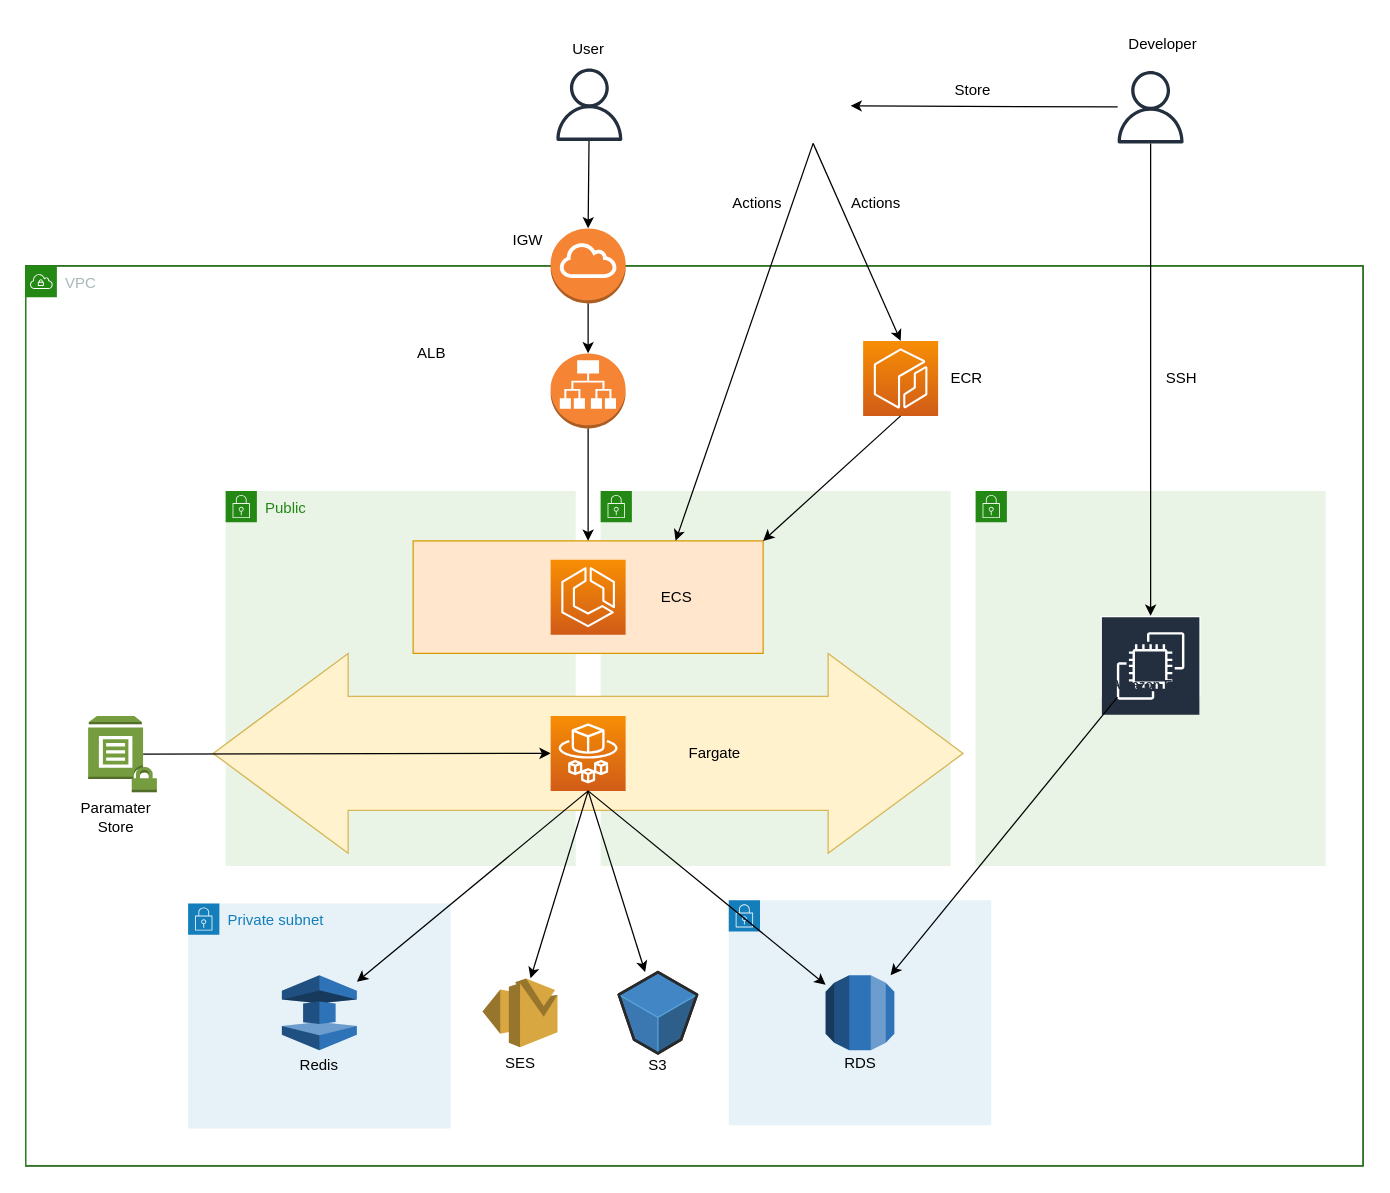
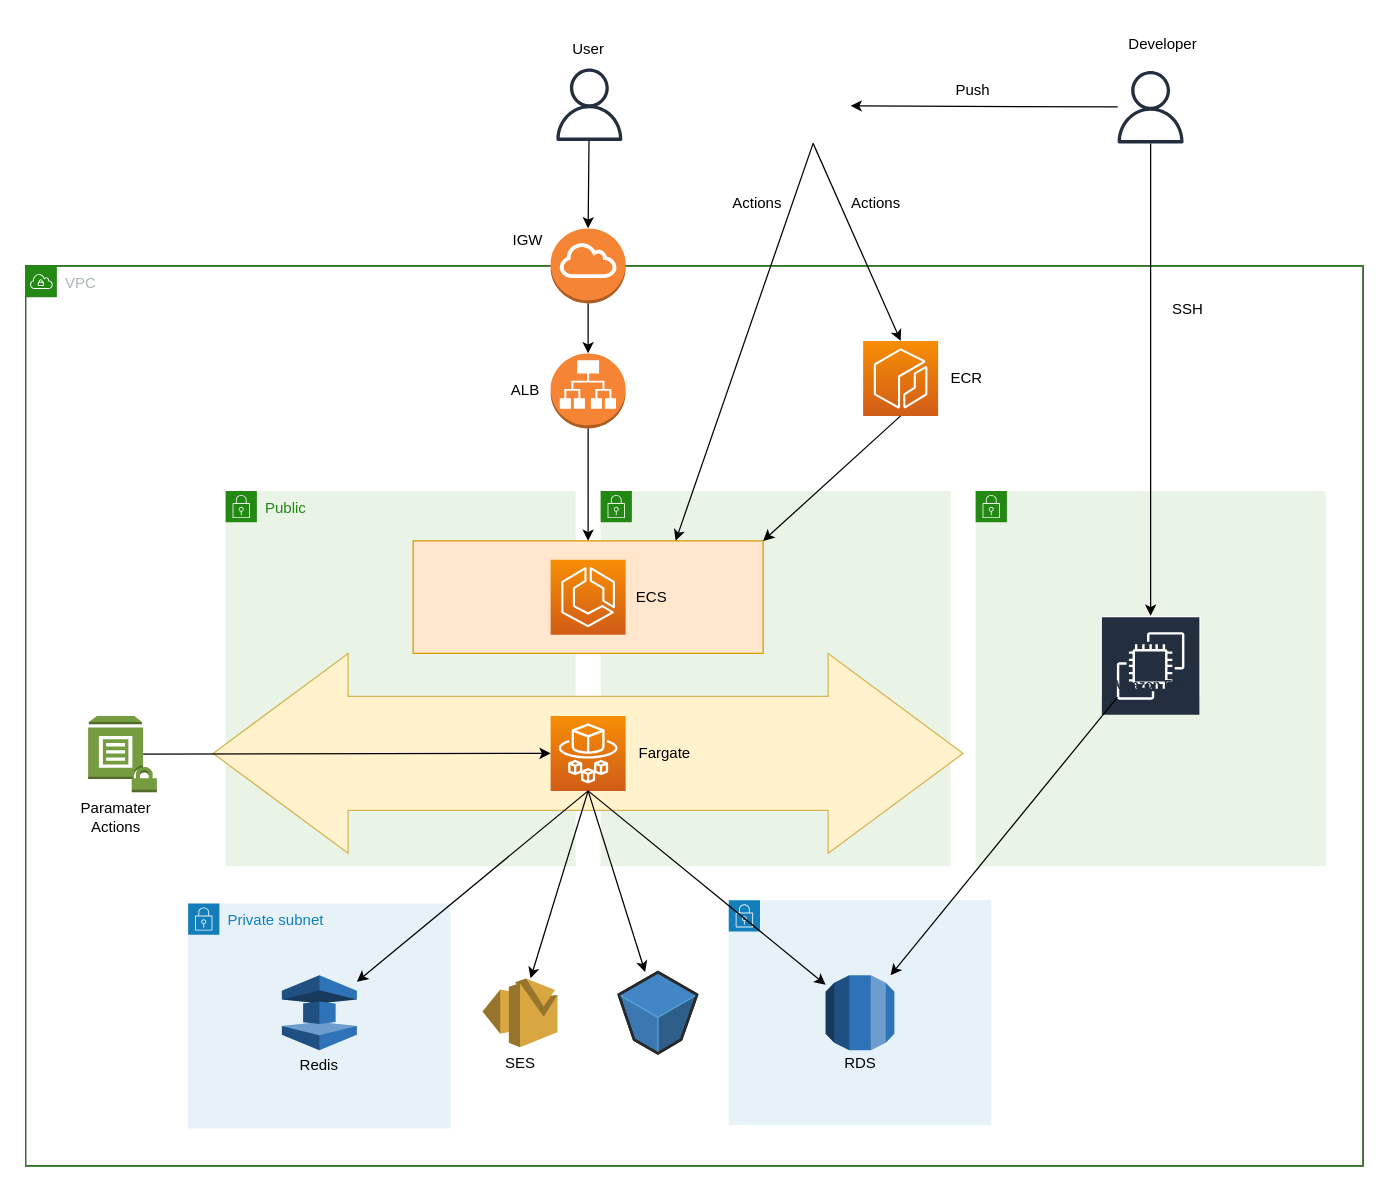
(973, 91) -> (973, 91)
(432, 353) -> (526, 391)
(1182, 378) -> (1188, 309)
(677, 597) -> (652, 597)
(715, 753) -> (665, 753)
(116, 817) -> (116, 817)
(658, 1066) -> none
